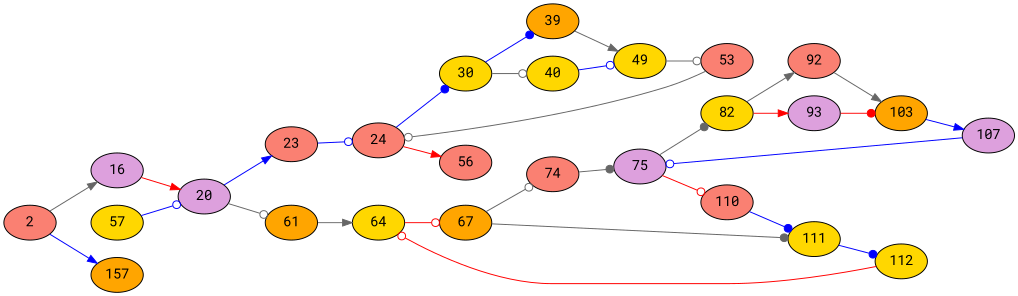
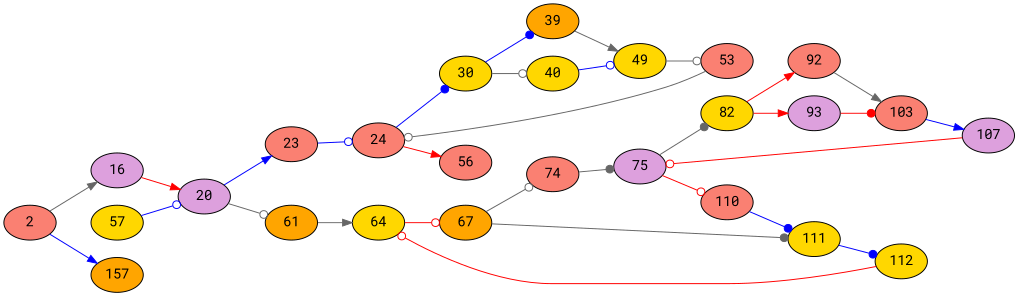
(766, 90) -> (766, 90)
(901, 113) -> (901, 113)
(818, 151) -> (818, 151)
